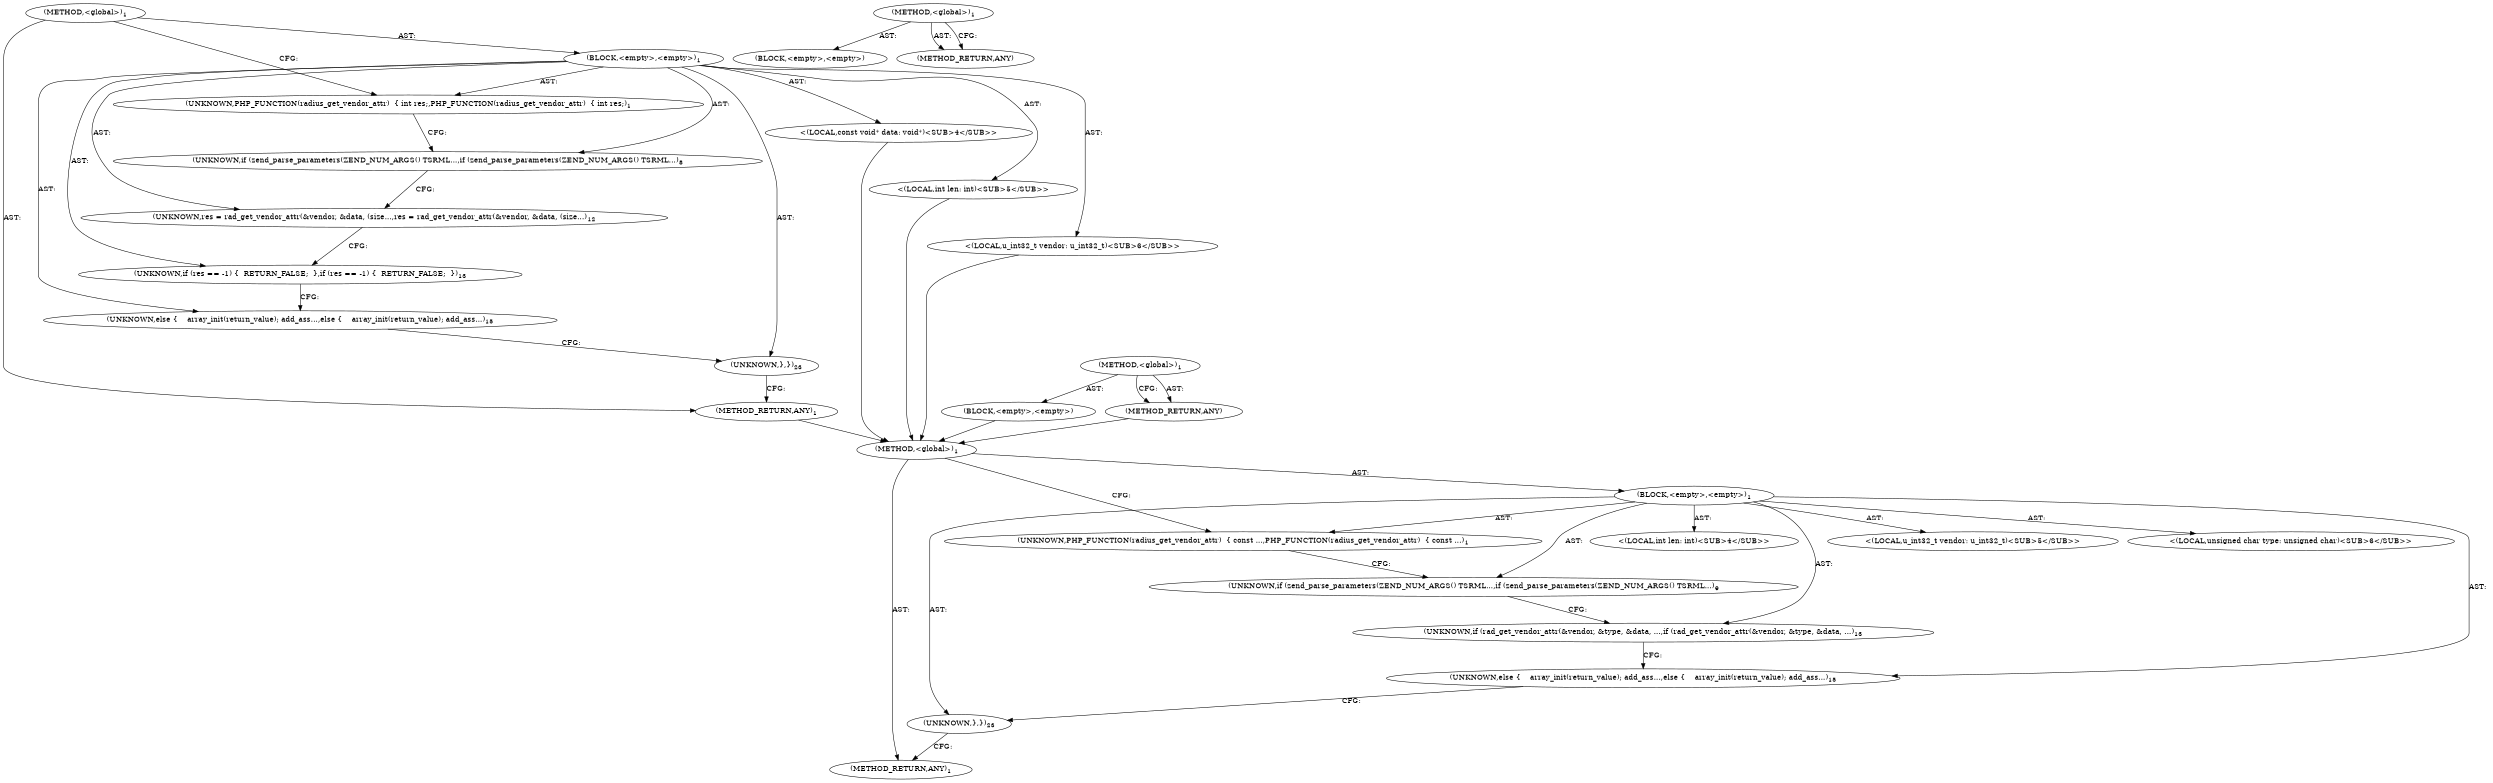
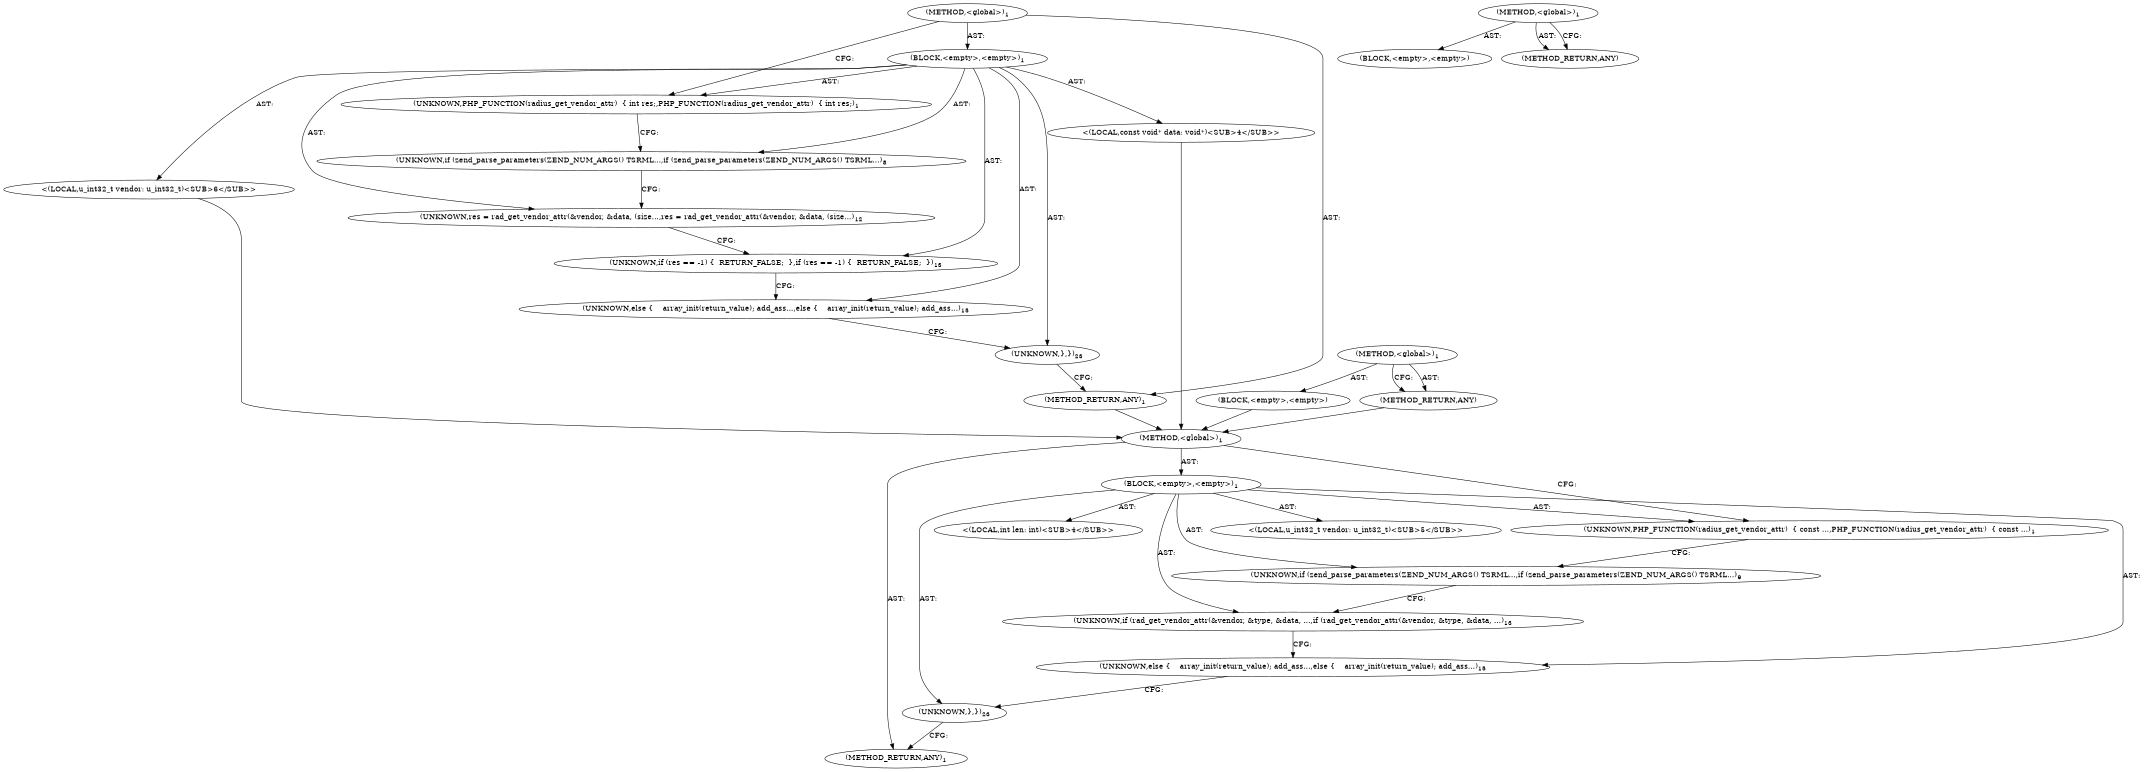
(973, 190) -> none
(2291, 541) -> none
